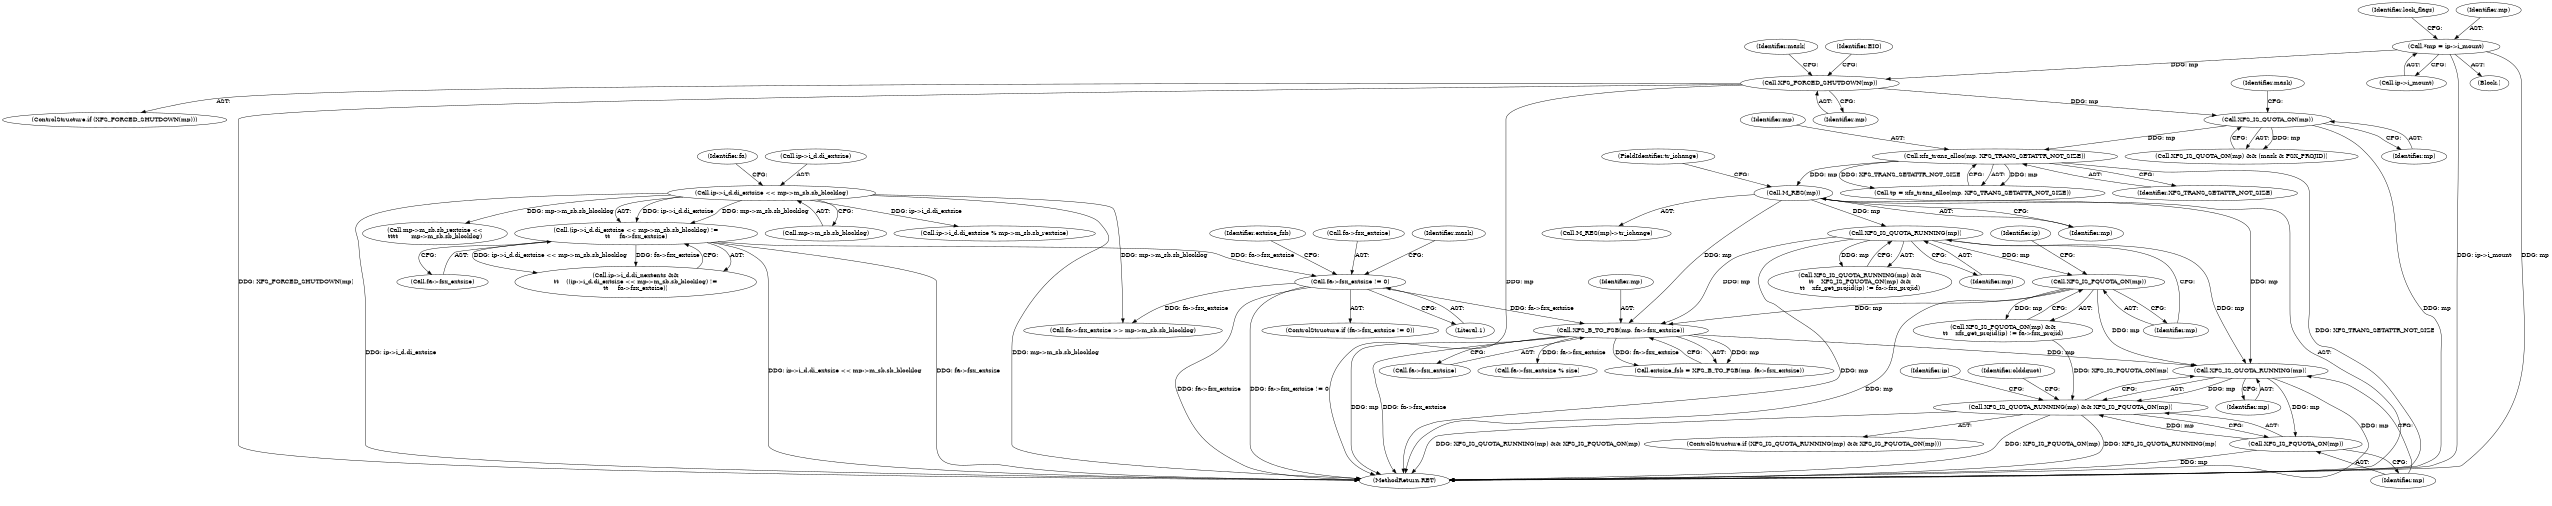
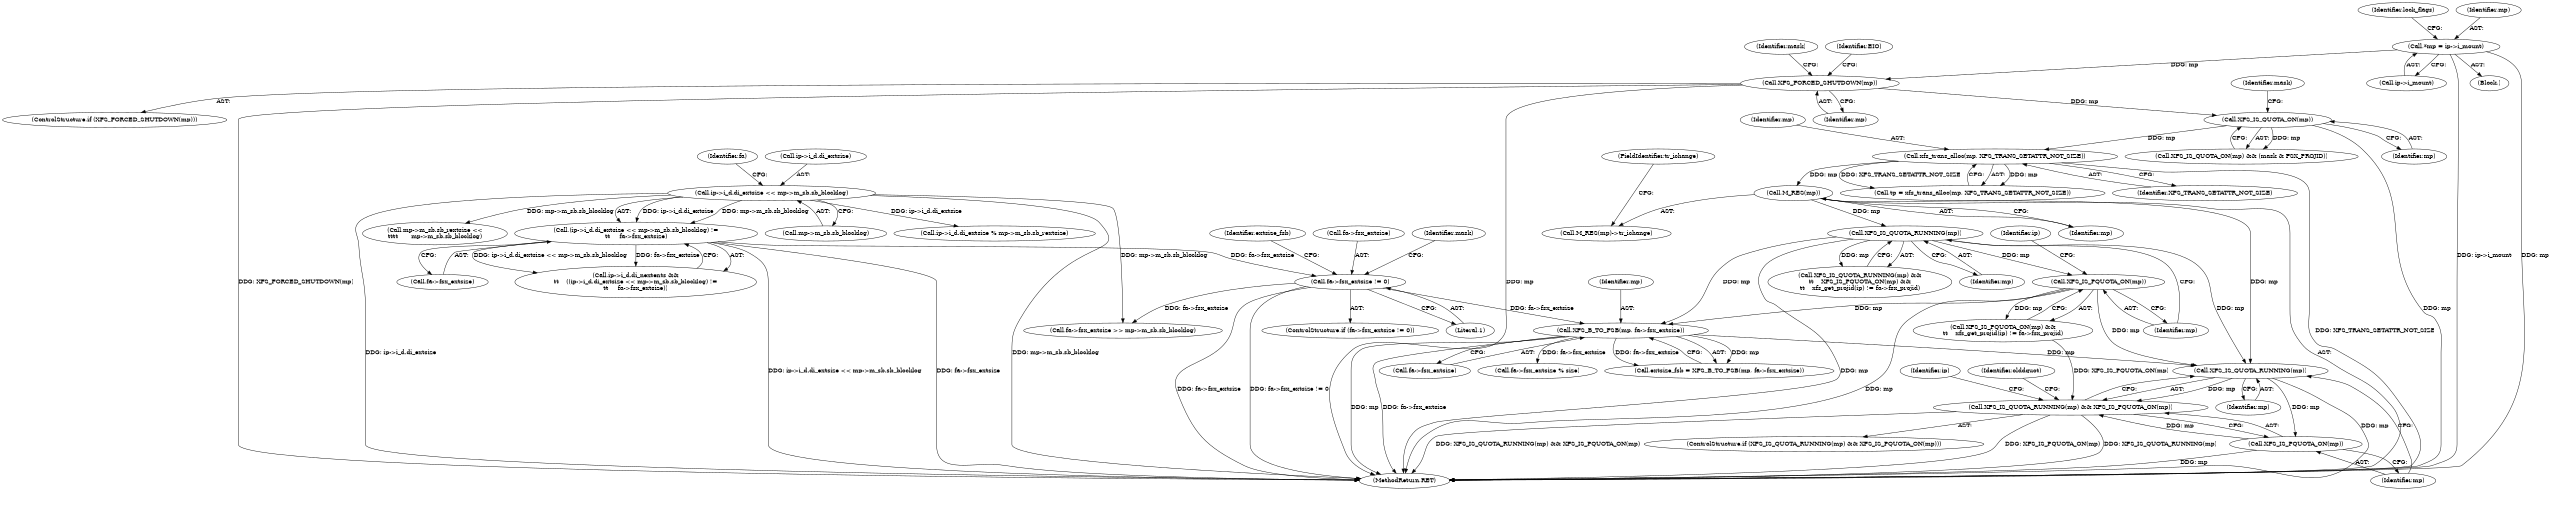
(1725, 175) -> (1634, 193)
(1702, 254) -> none
